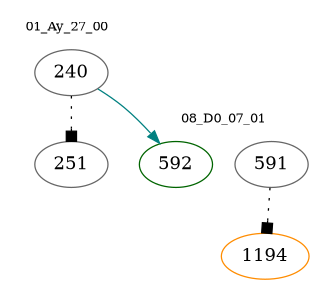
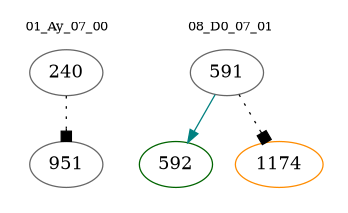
(67, 27) -> (67, 27)
(137, 120) -> (205, 113)
(71, 164) -> (66, 164)
(265, 256) -> (279, 164)
